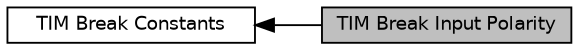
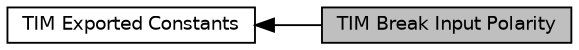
(131, 25) -> (131, 25)
